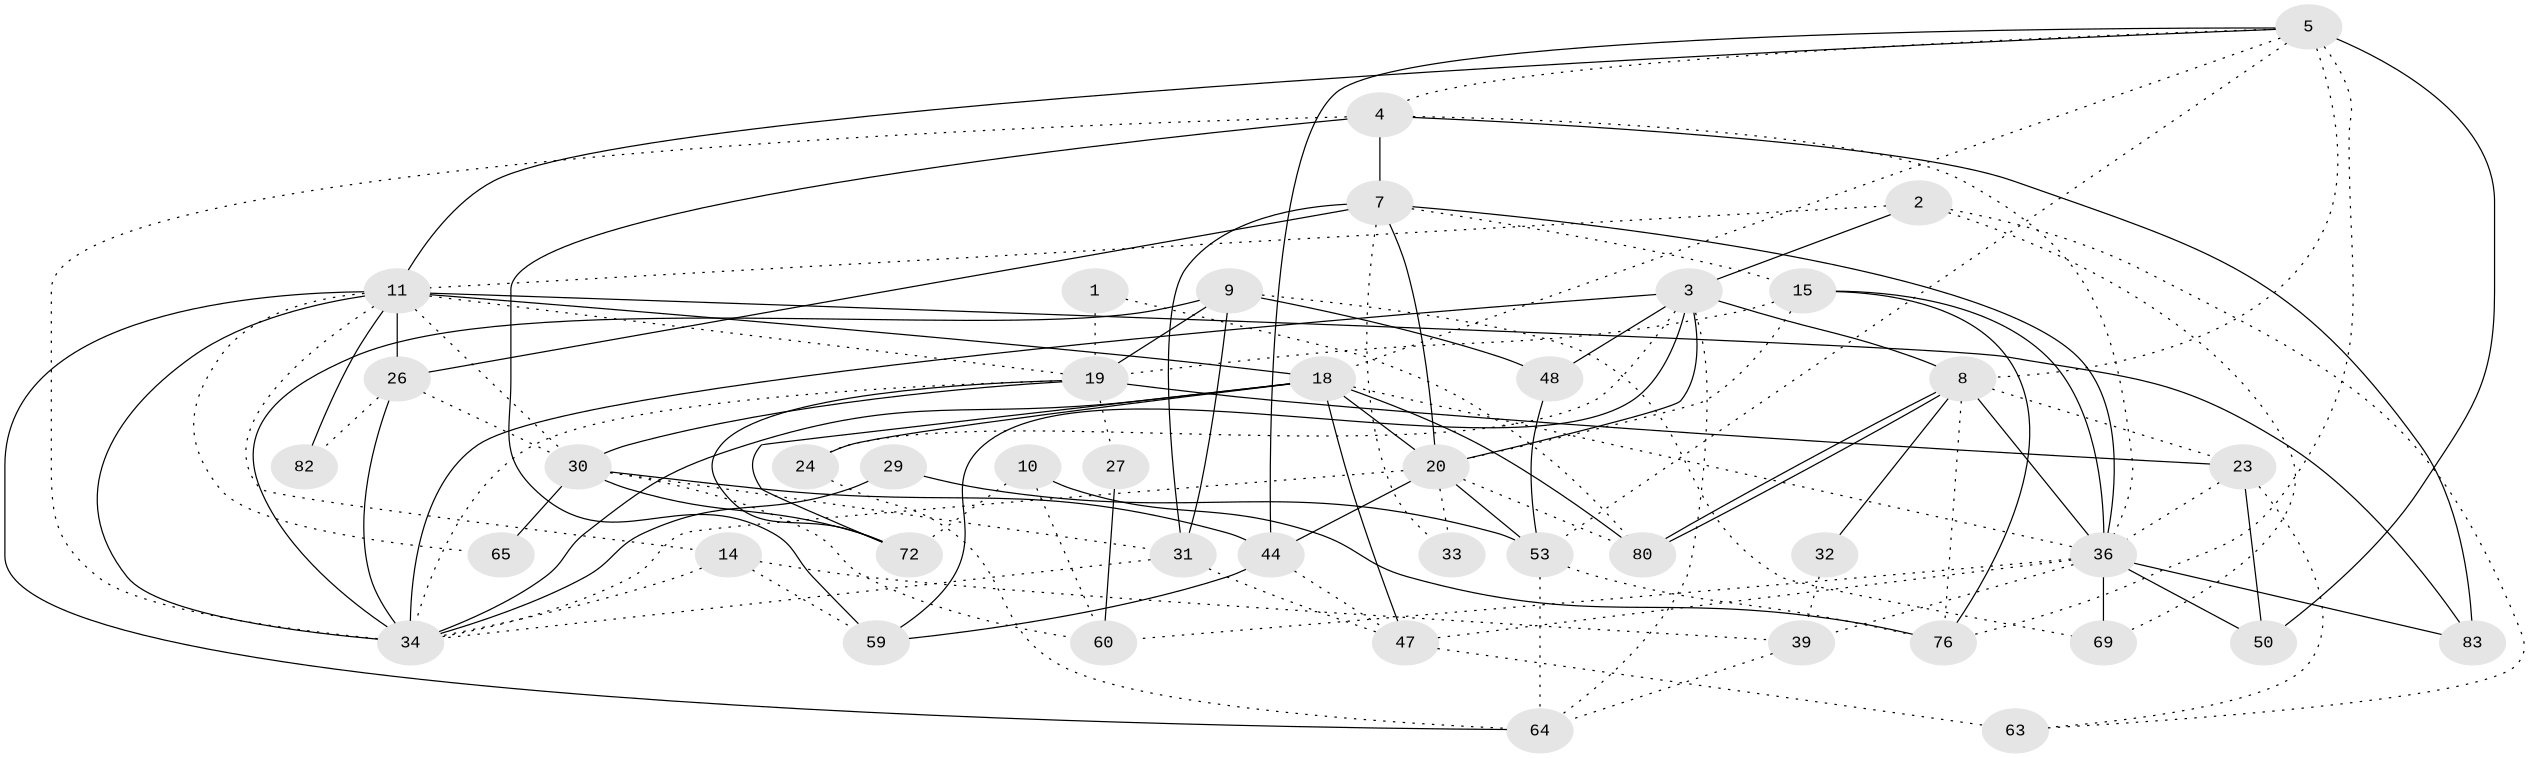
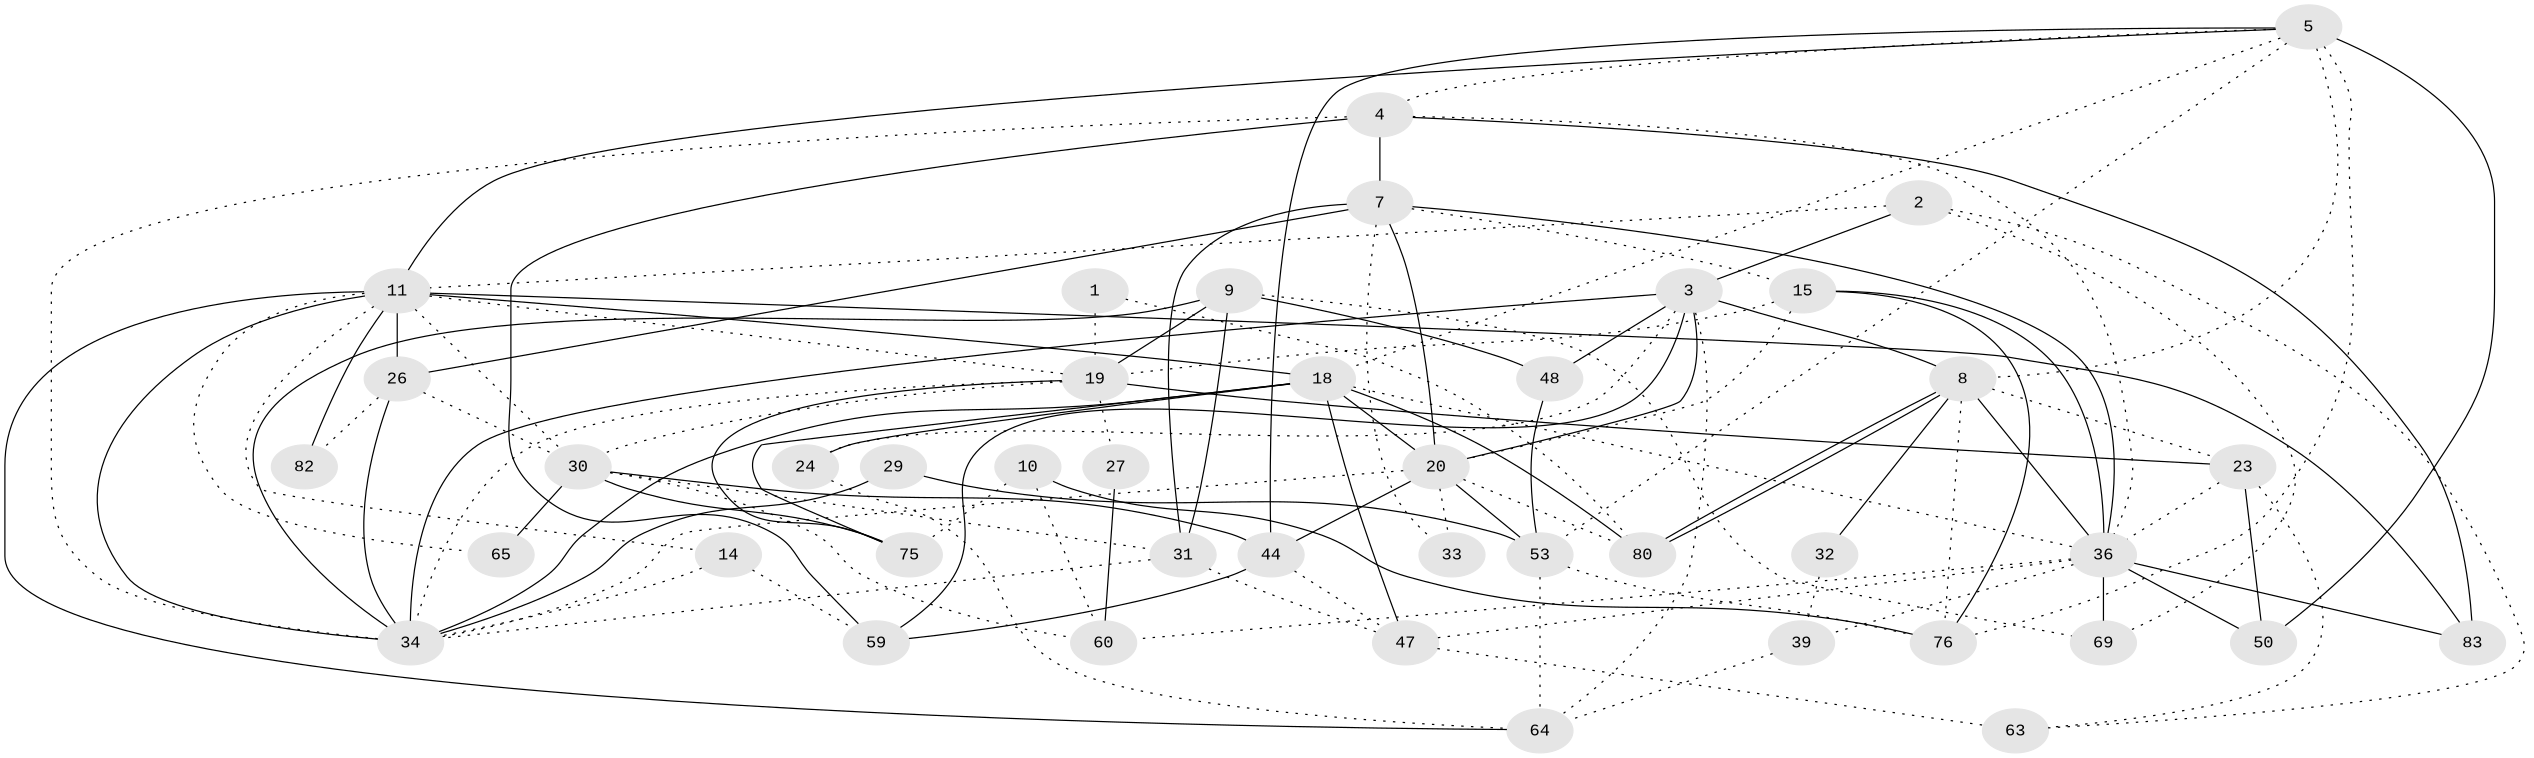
(739, 420) -> (739, 420)
(909, 555) -> (909, 555)
(1264, 608) -> none
